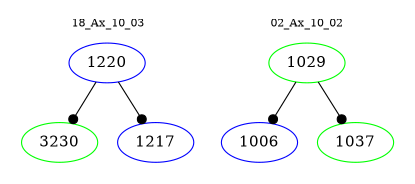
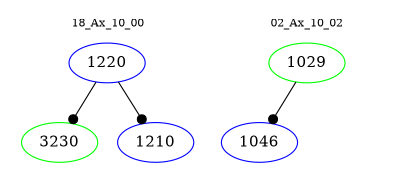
(108, 24) -> (108, 24)
(156, 142) -> (156, 142)
(259, 142) -> (259, 142)
(356, 142) -> none
